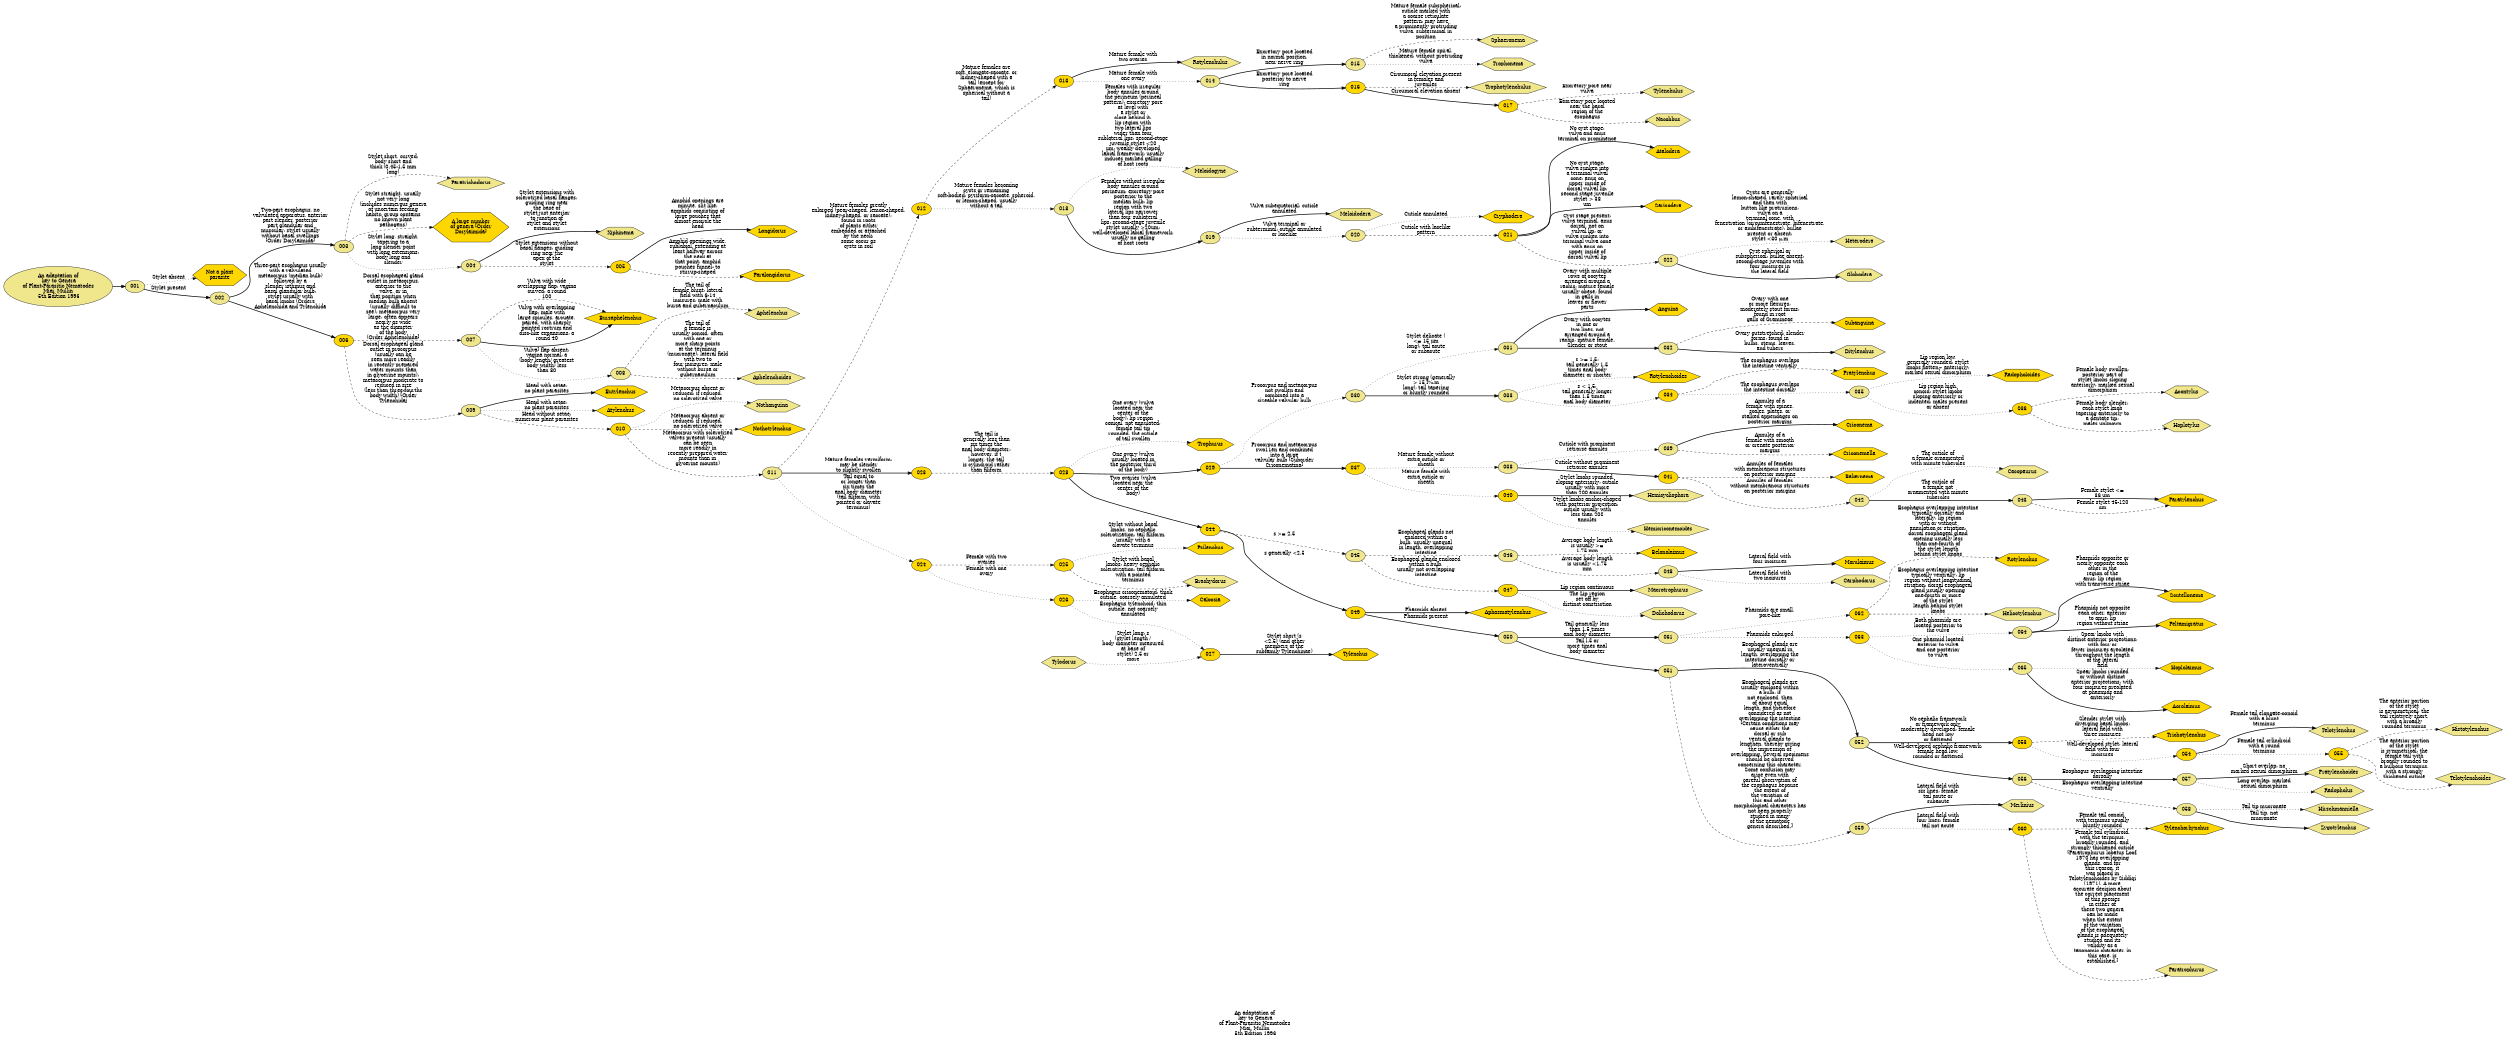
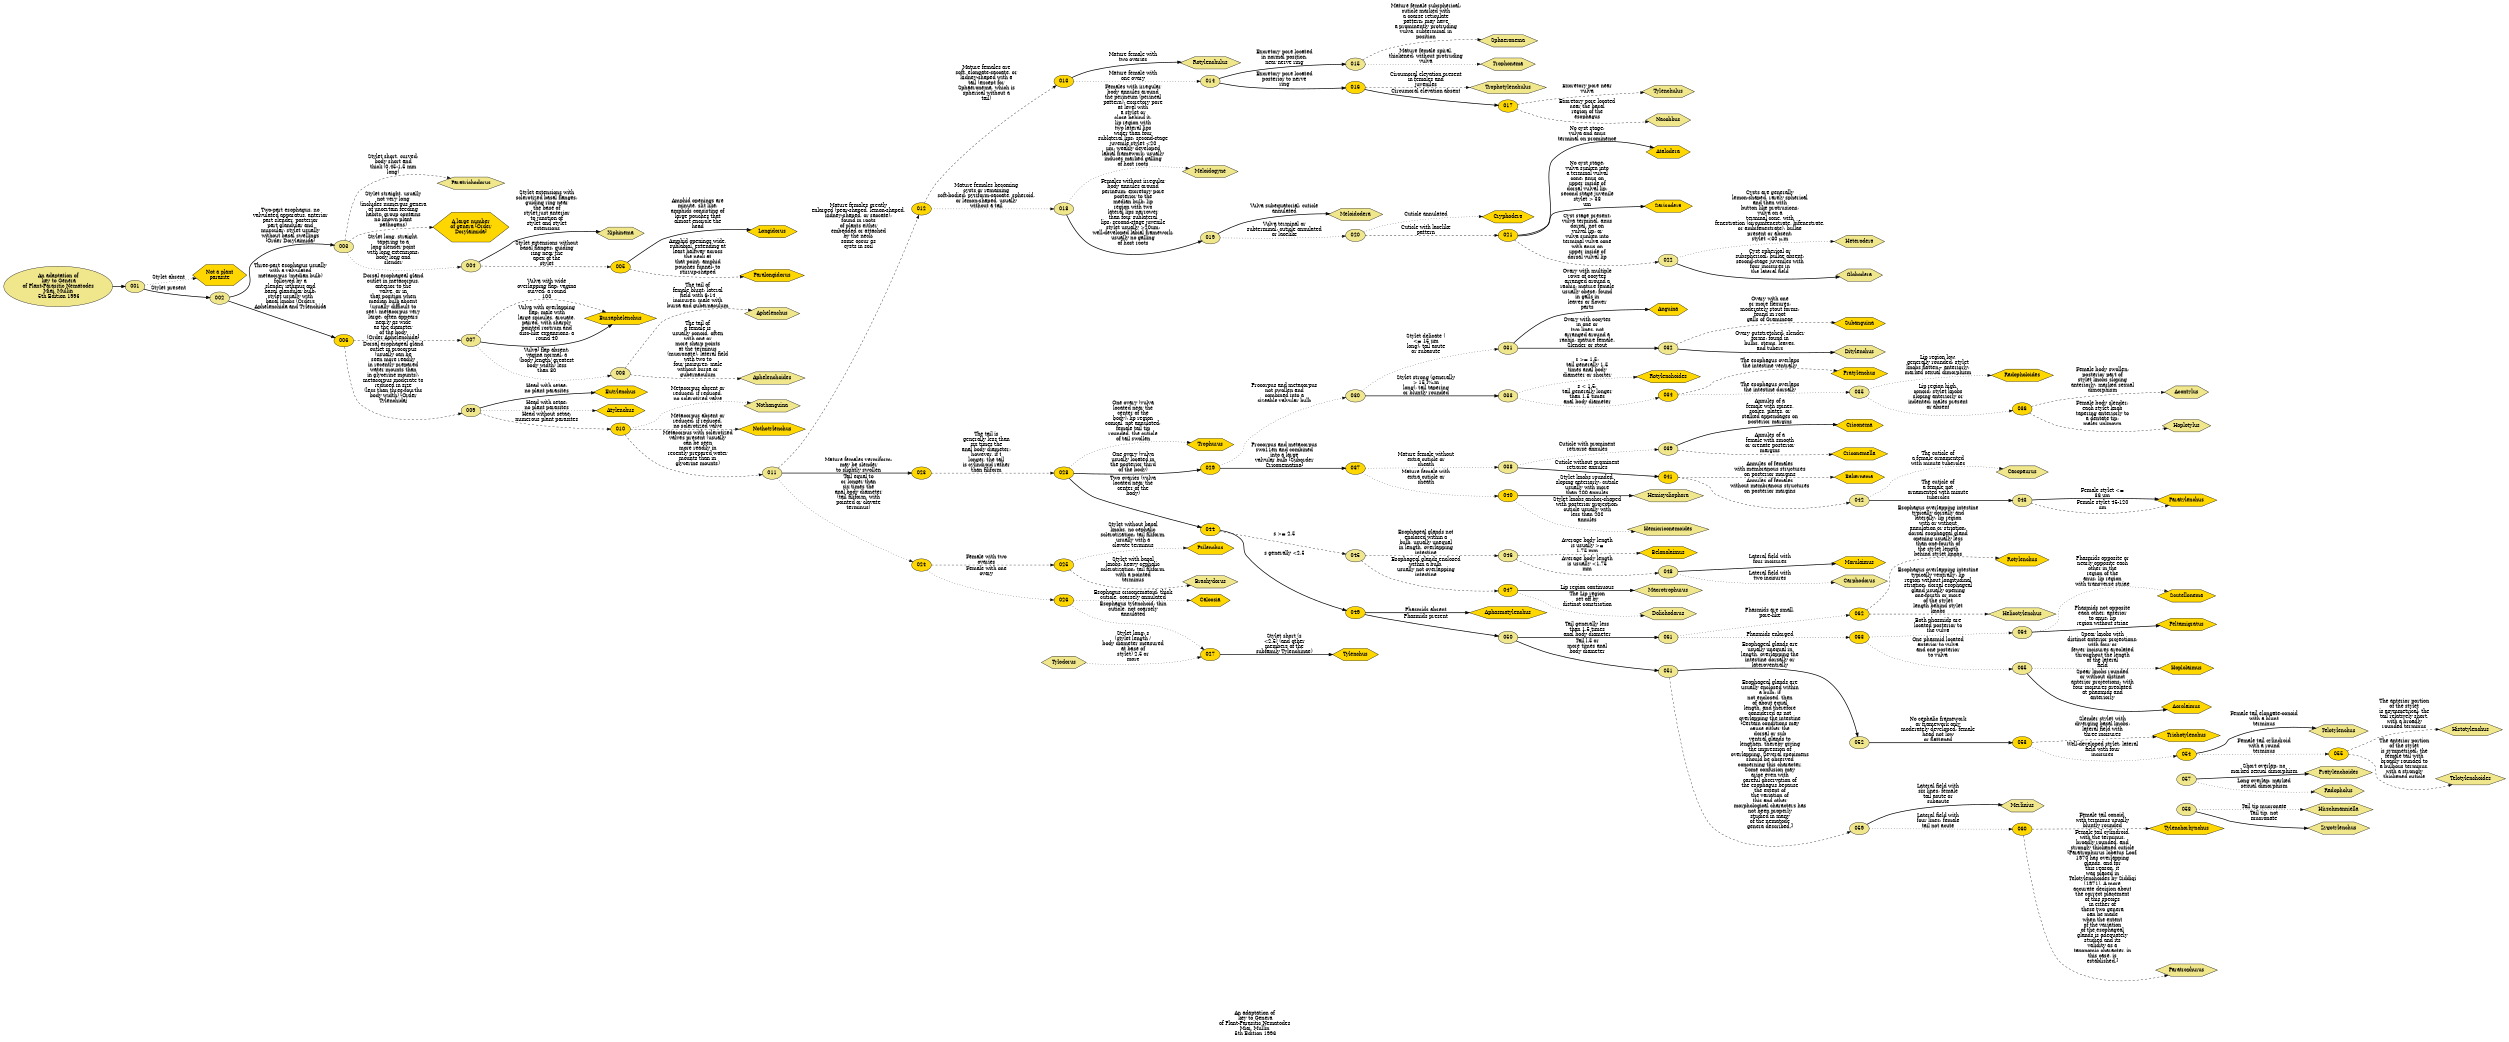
(2089, 591) -> (2089, 591)
(2022, 779) -> none
